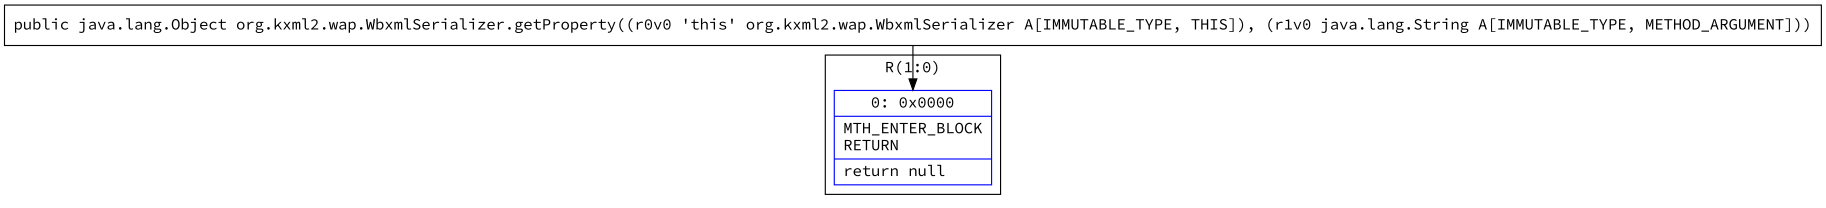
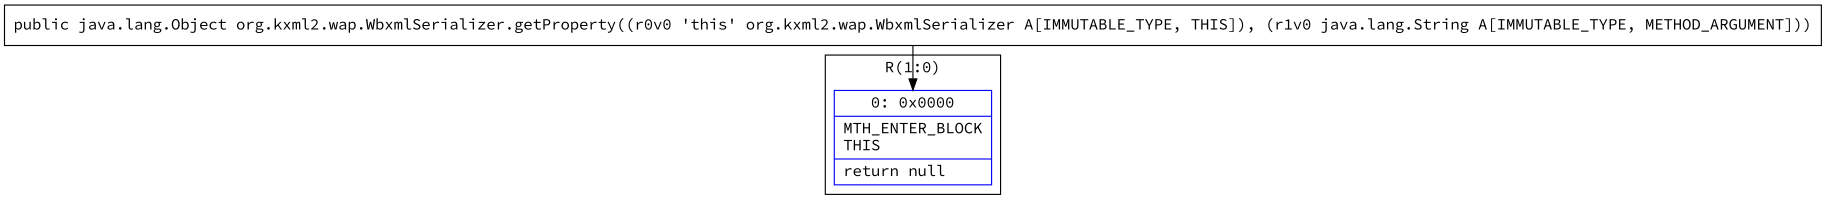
(871, 146) -> (862, 146)
